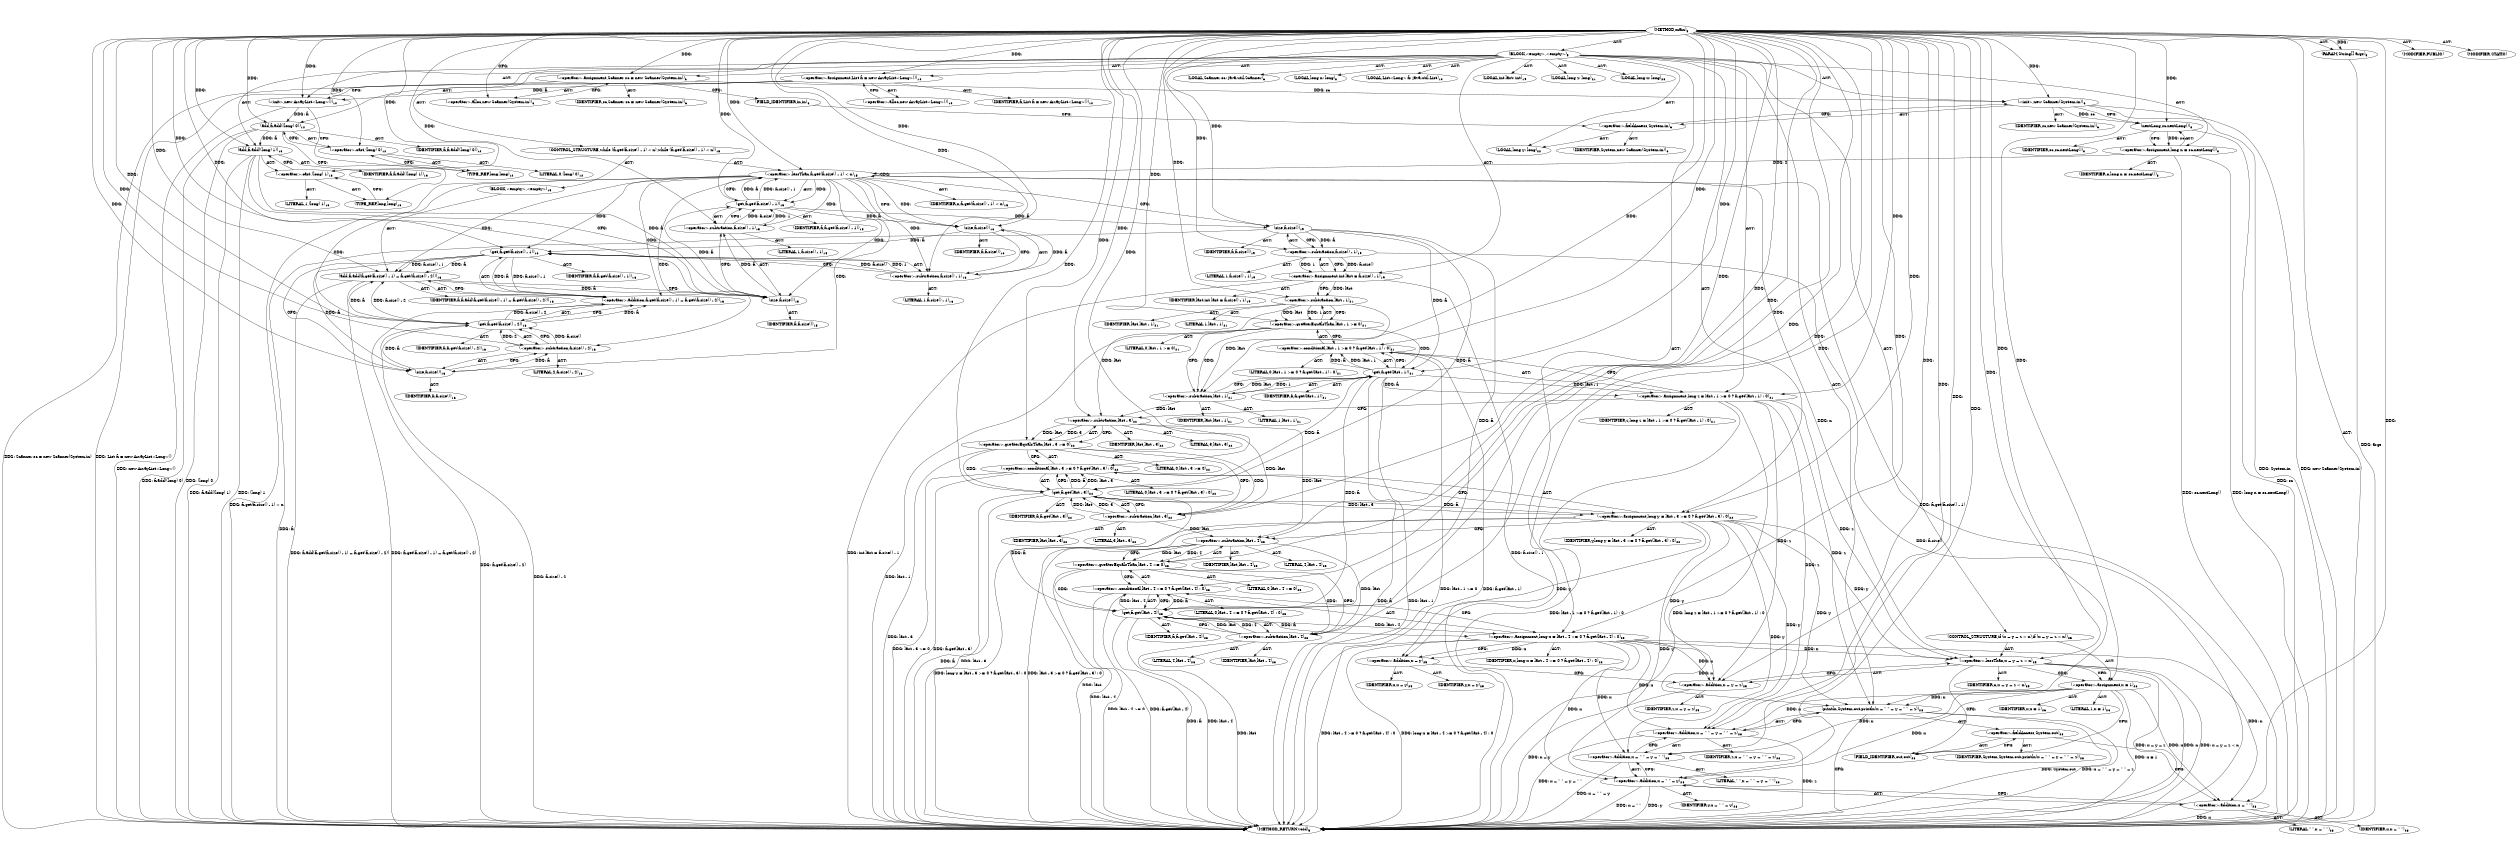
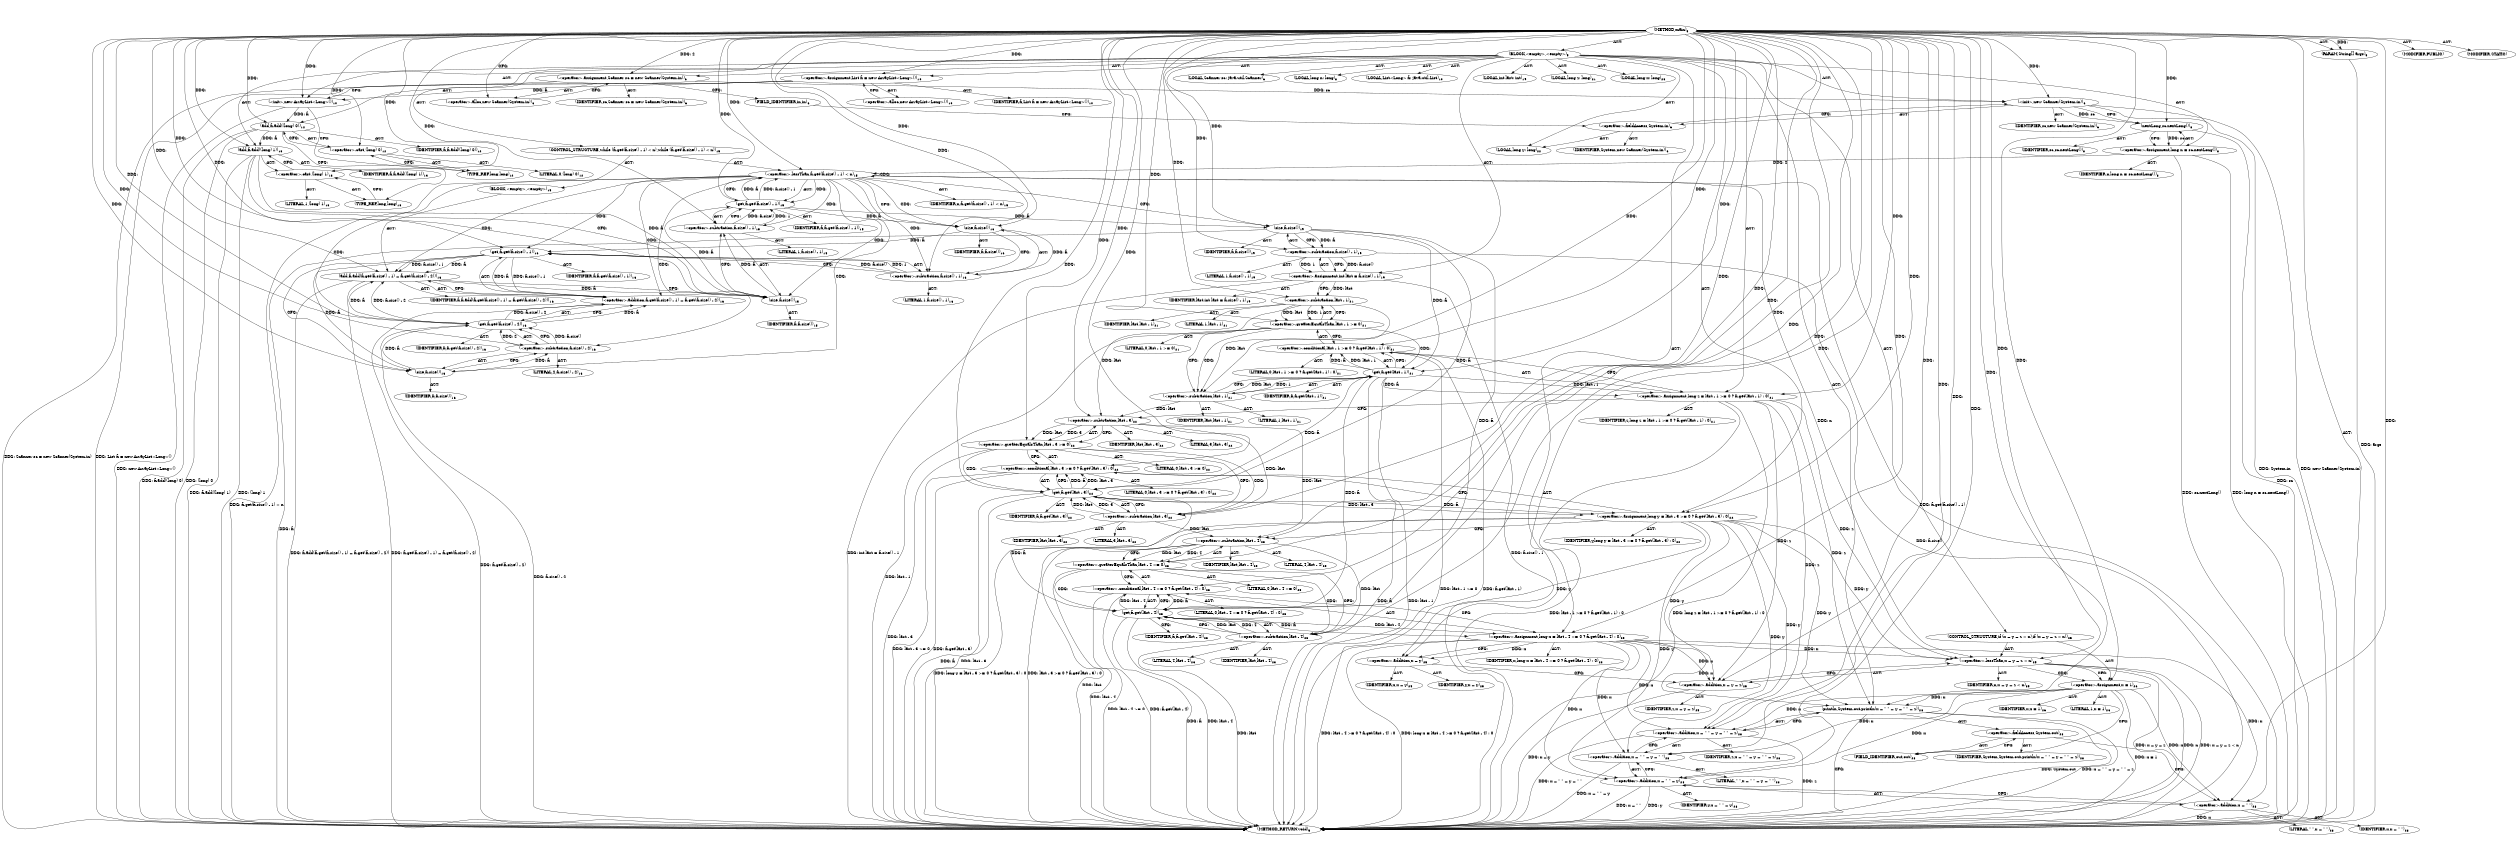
(688, 54) -> (688, 54)
(1167, 625) -> (1167, 625)
(1965, 712) -> none
